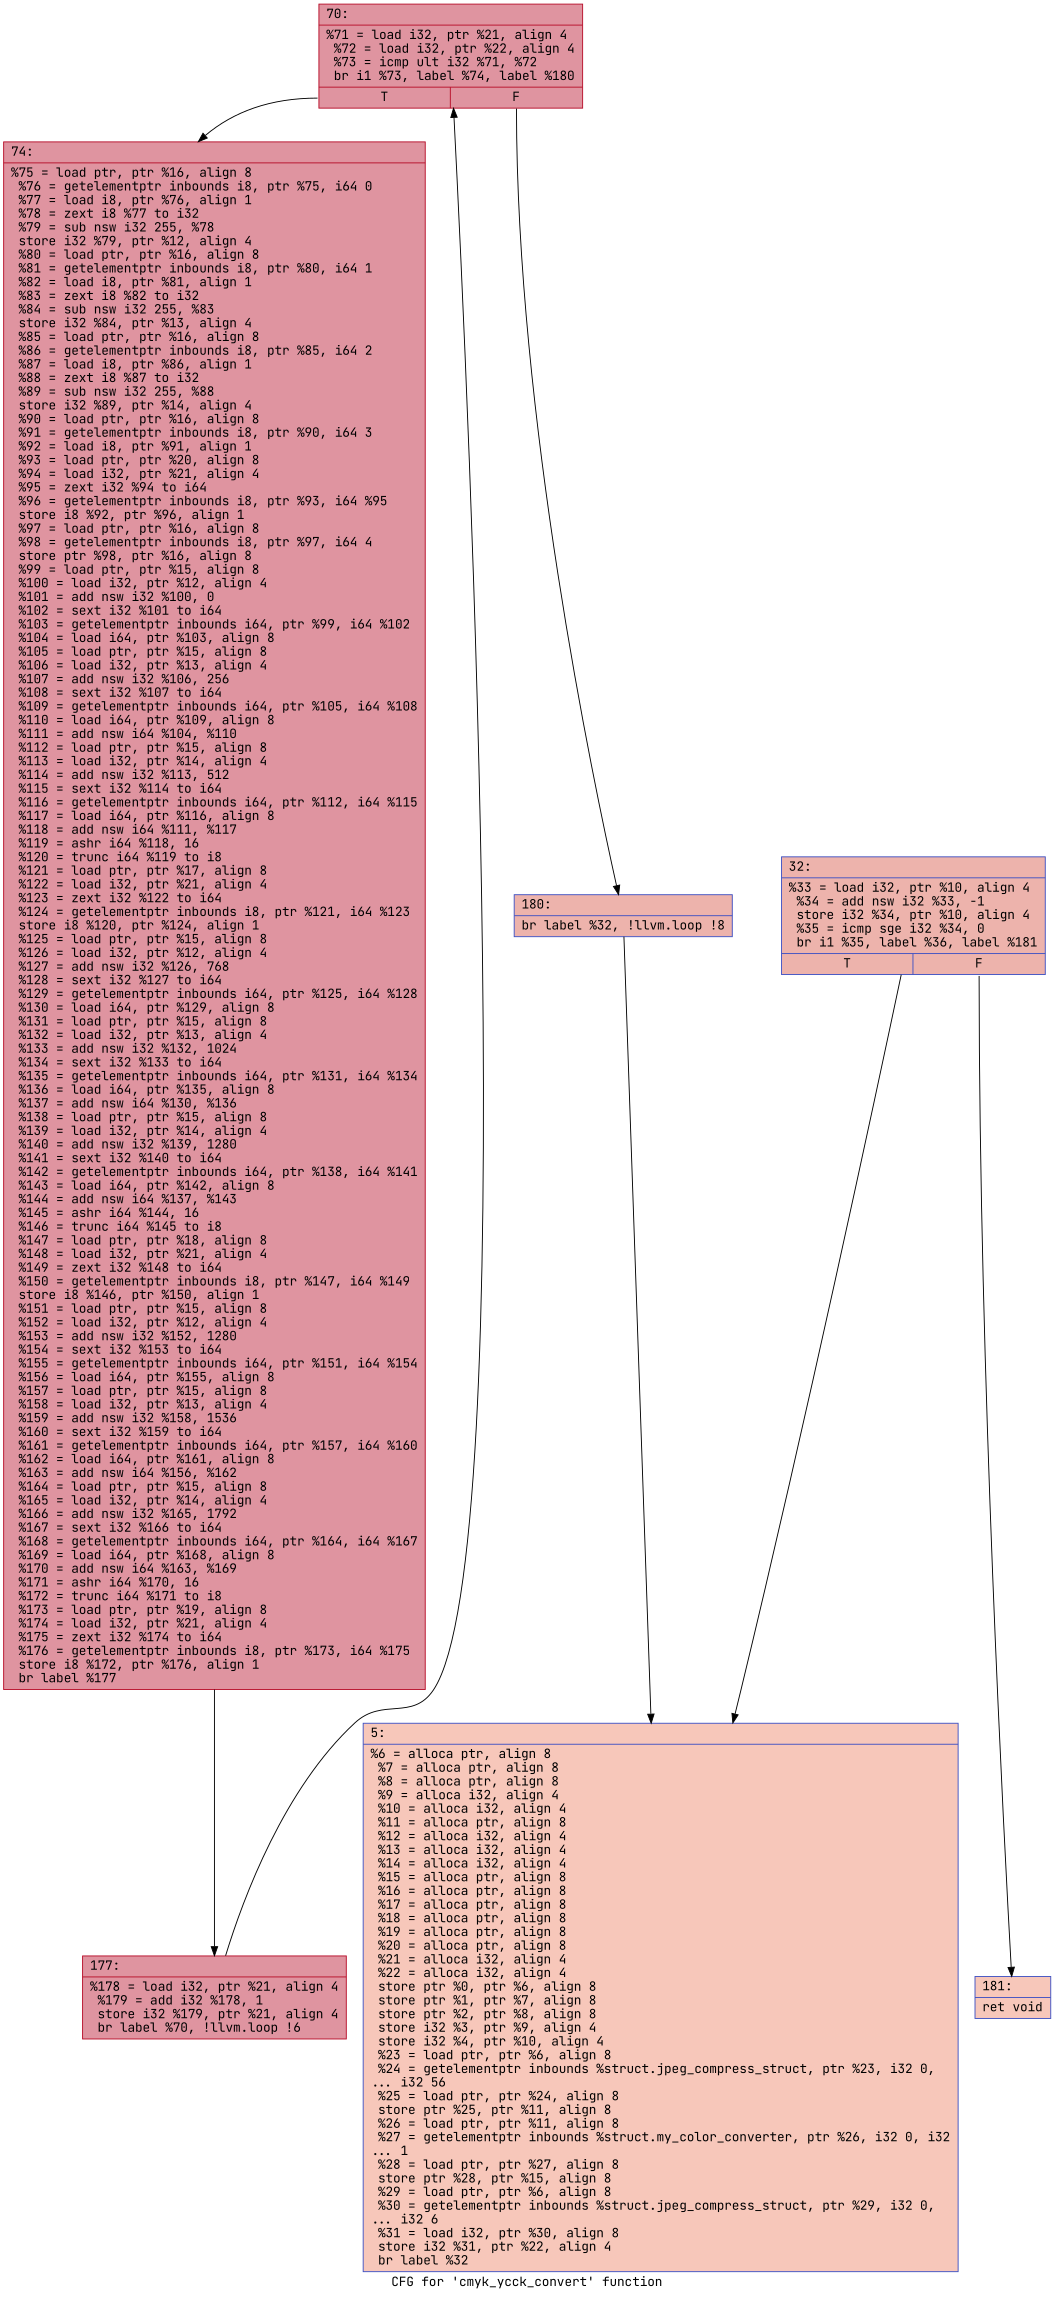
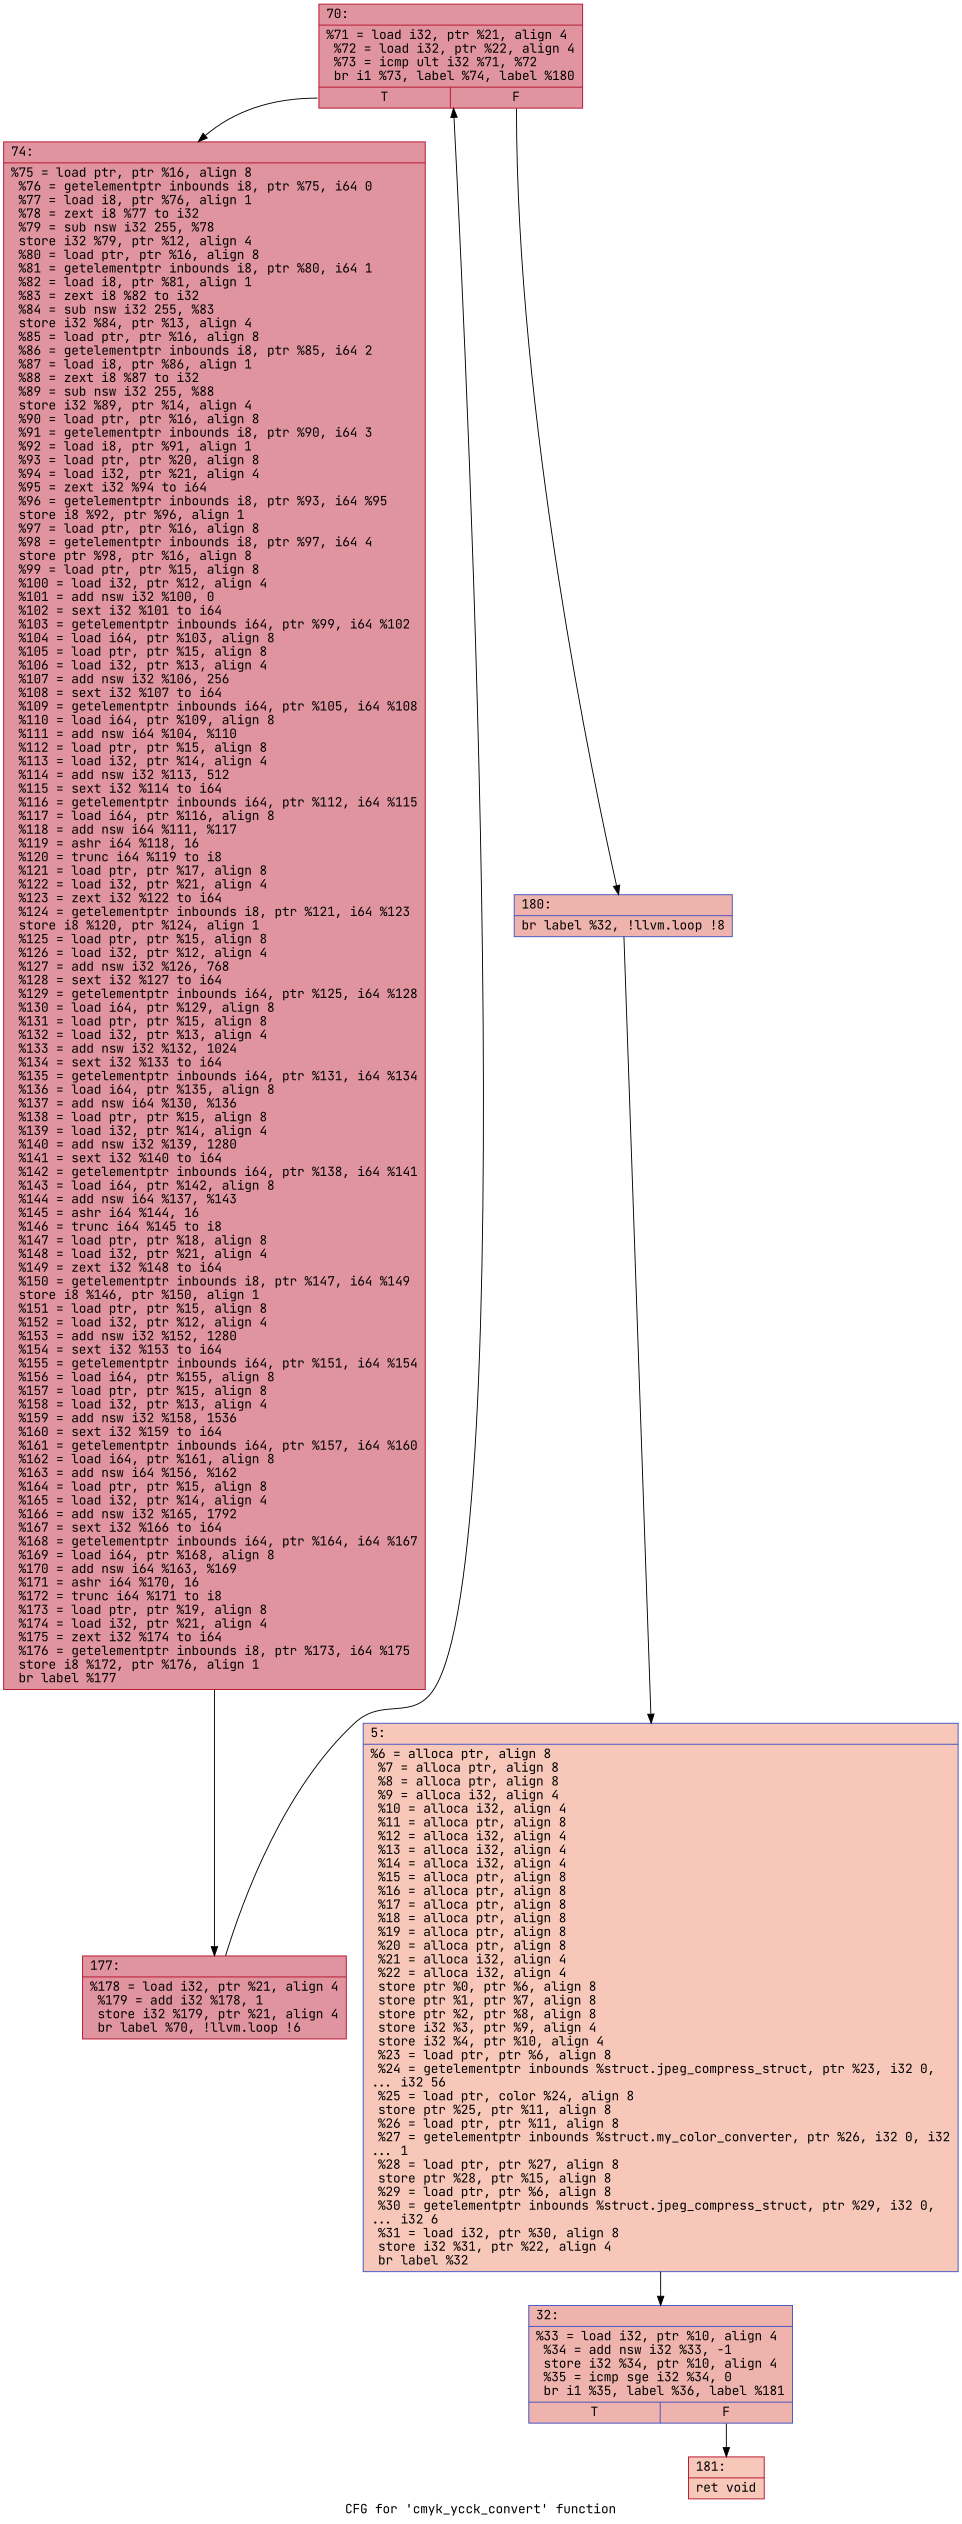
(821, 1345) -> (661, 2284)
(1013, 1997) -> (726, 2478)
(495, 2096) -> (502, 2096)
